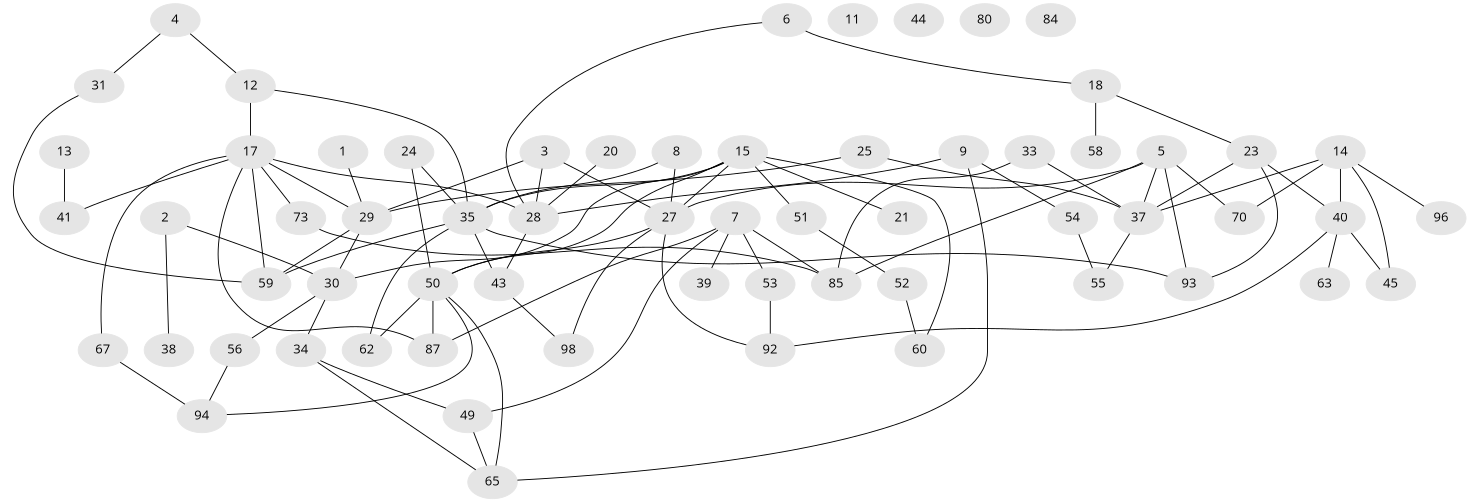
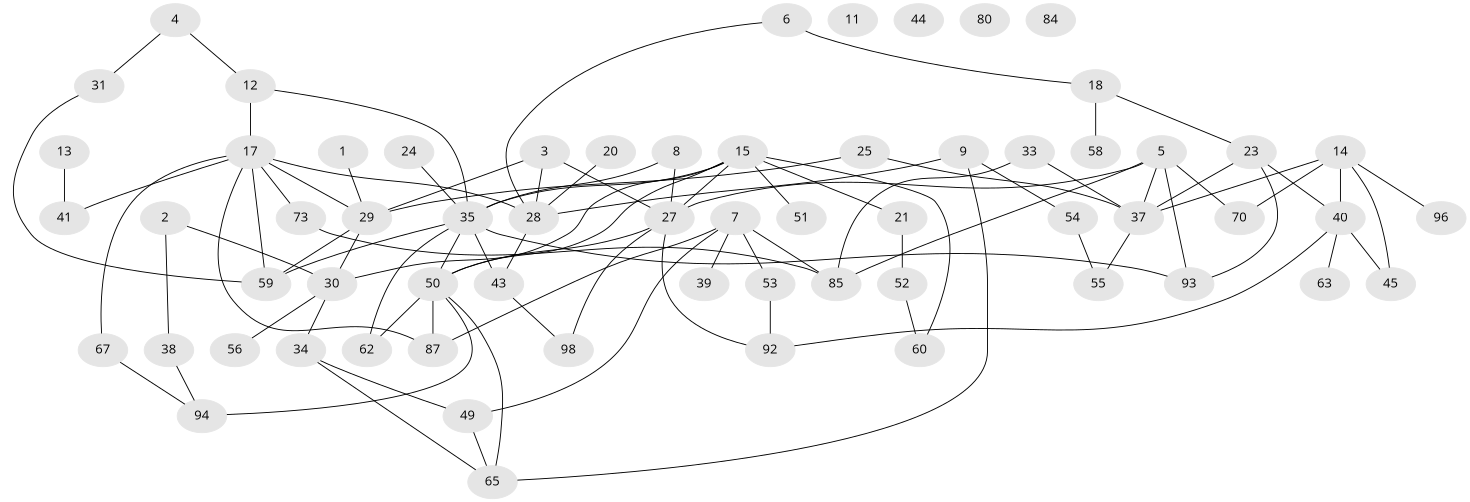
(421, 218) -> (452, 248)
(852, 251) -> (902, 247)
(218, 383) -> (185, 383)
